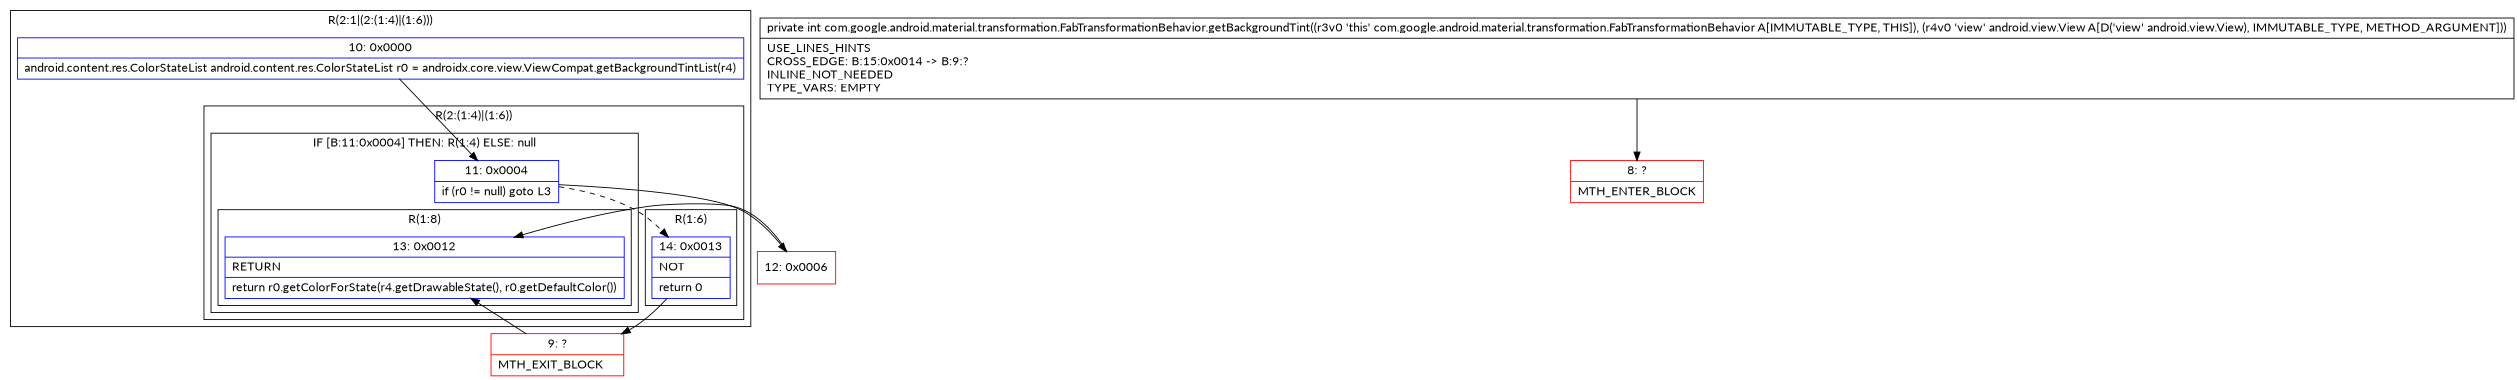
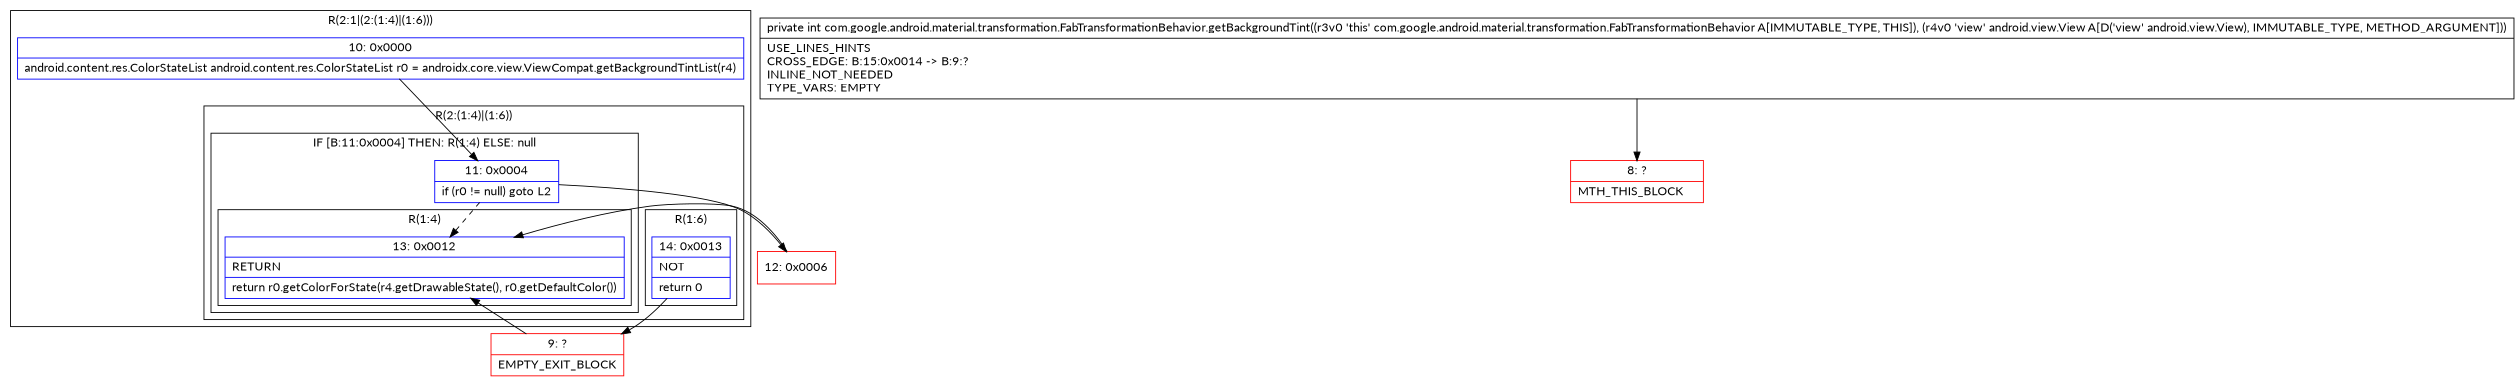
(497, 192) -> (497, 192)
(1637, 192) -> (1631, 192)
(614, 200) -> (468, 216)
(425, 220) -> (425, 220)
(551, 365) -> (557, 365)
